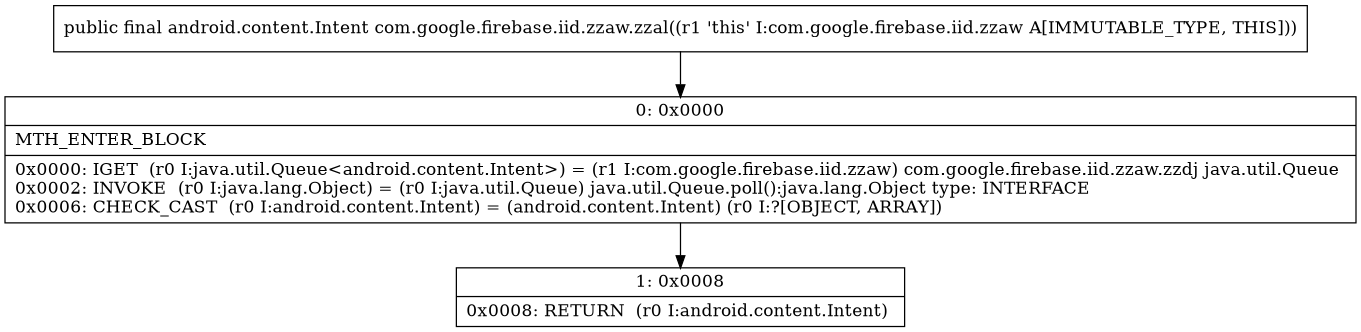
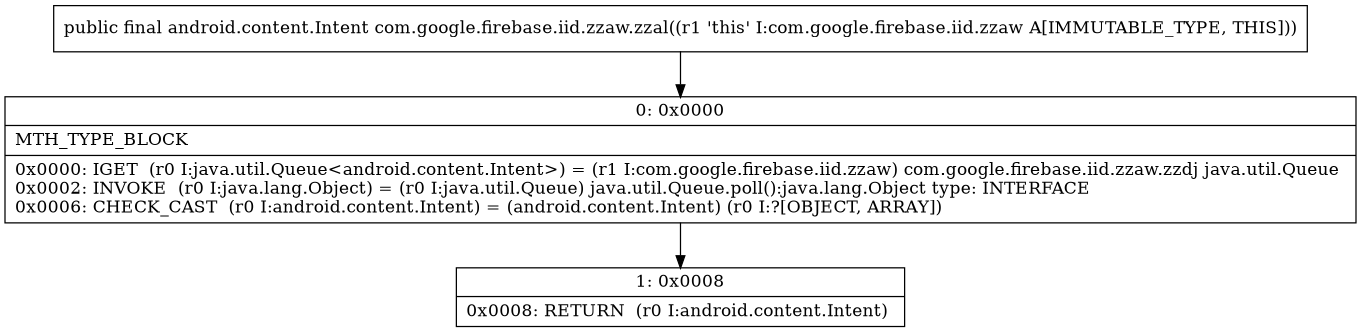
(111, 140) -> (102, 140)
